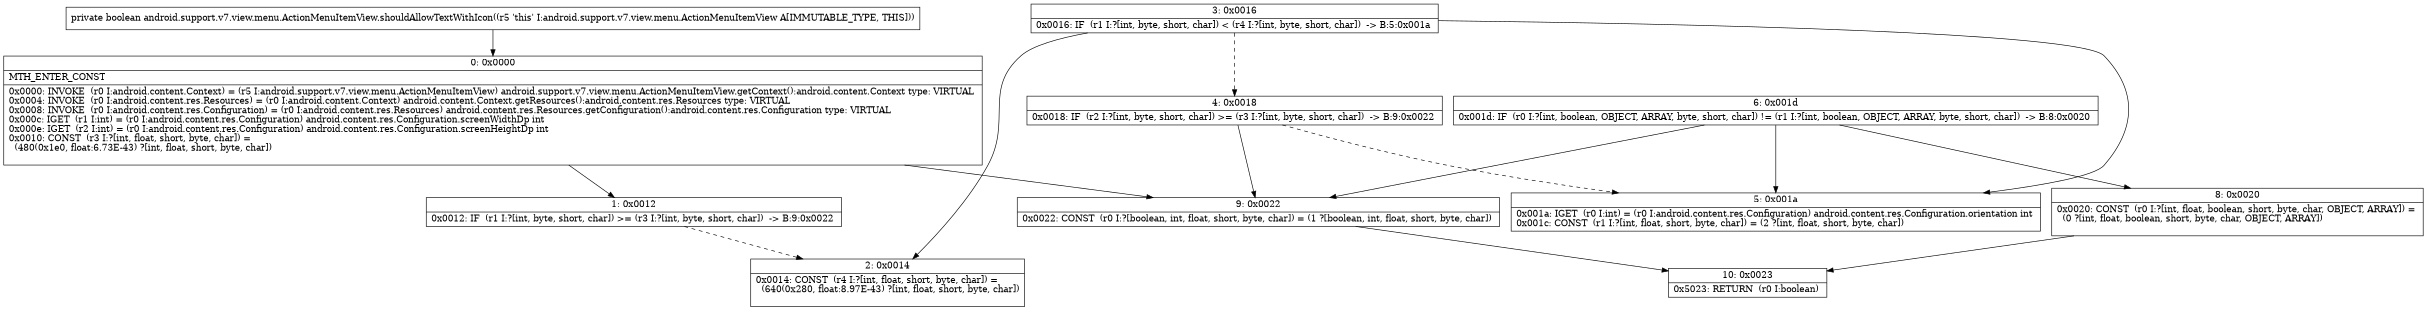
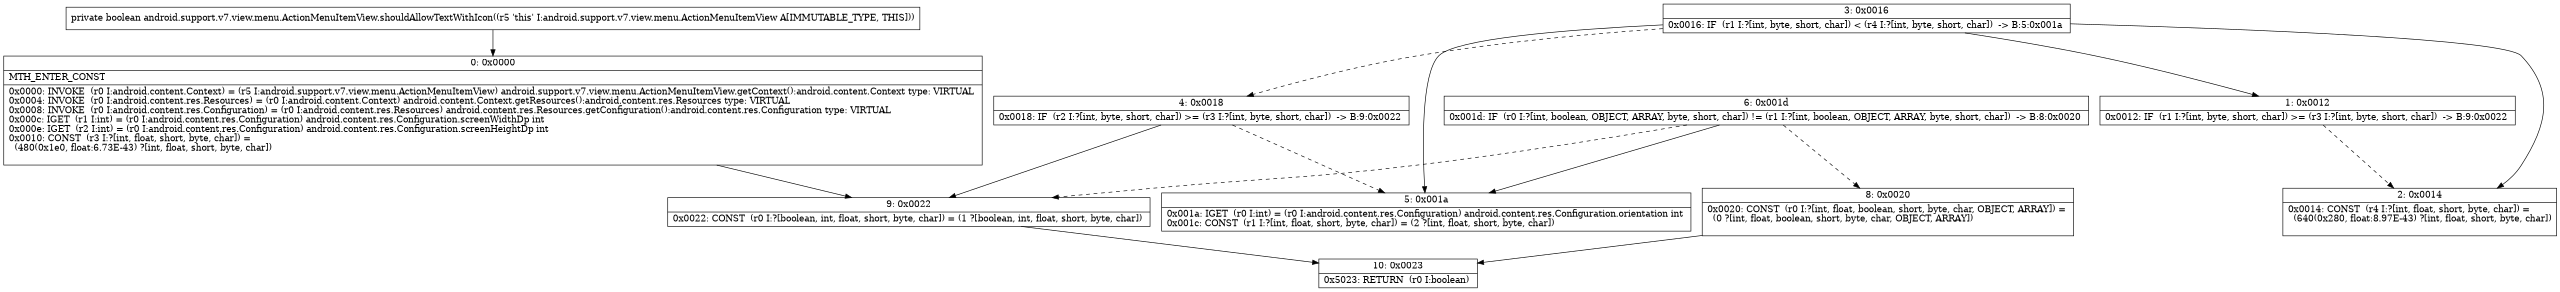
(1982, 156) -> (1819, 155)
(1520, 161) -> (1374, 170)
(589, 179) -> (2110, 59)
